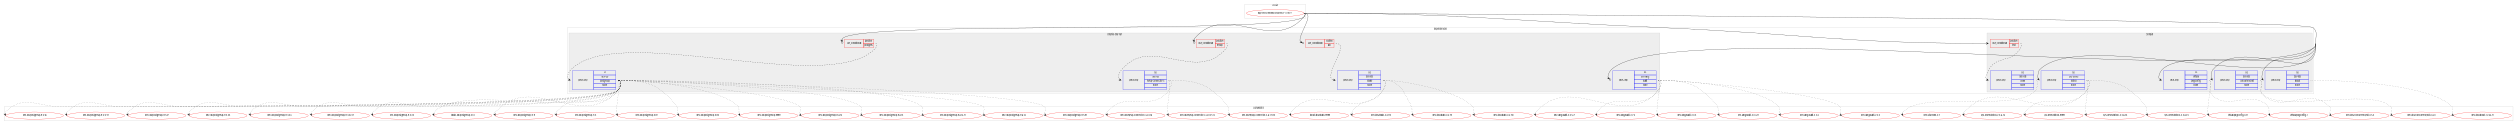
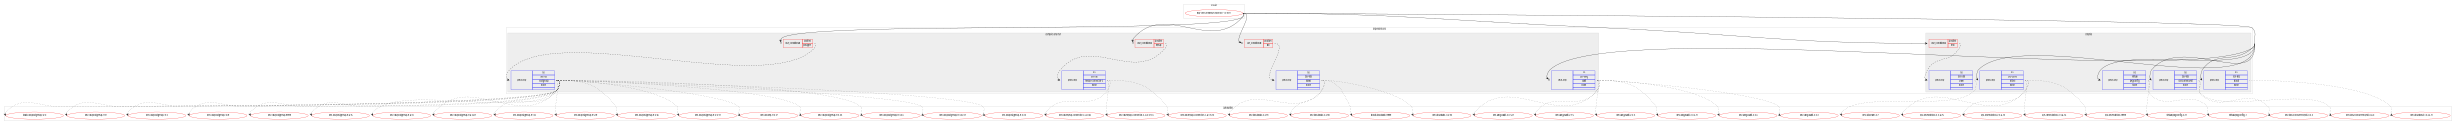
(157, 116) -> (769, 116)
(708, 116) -> none
(1014, 116) -> (524, 116)
